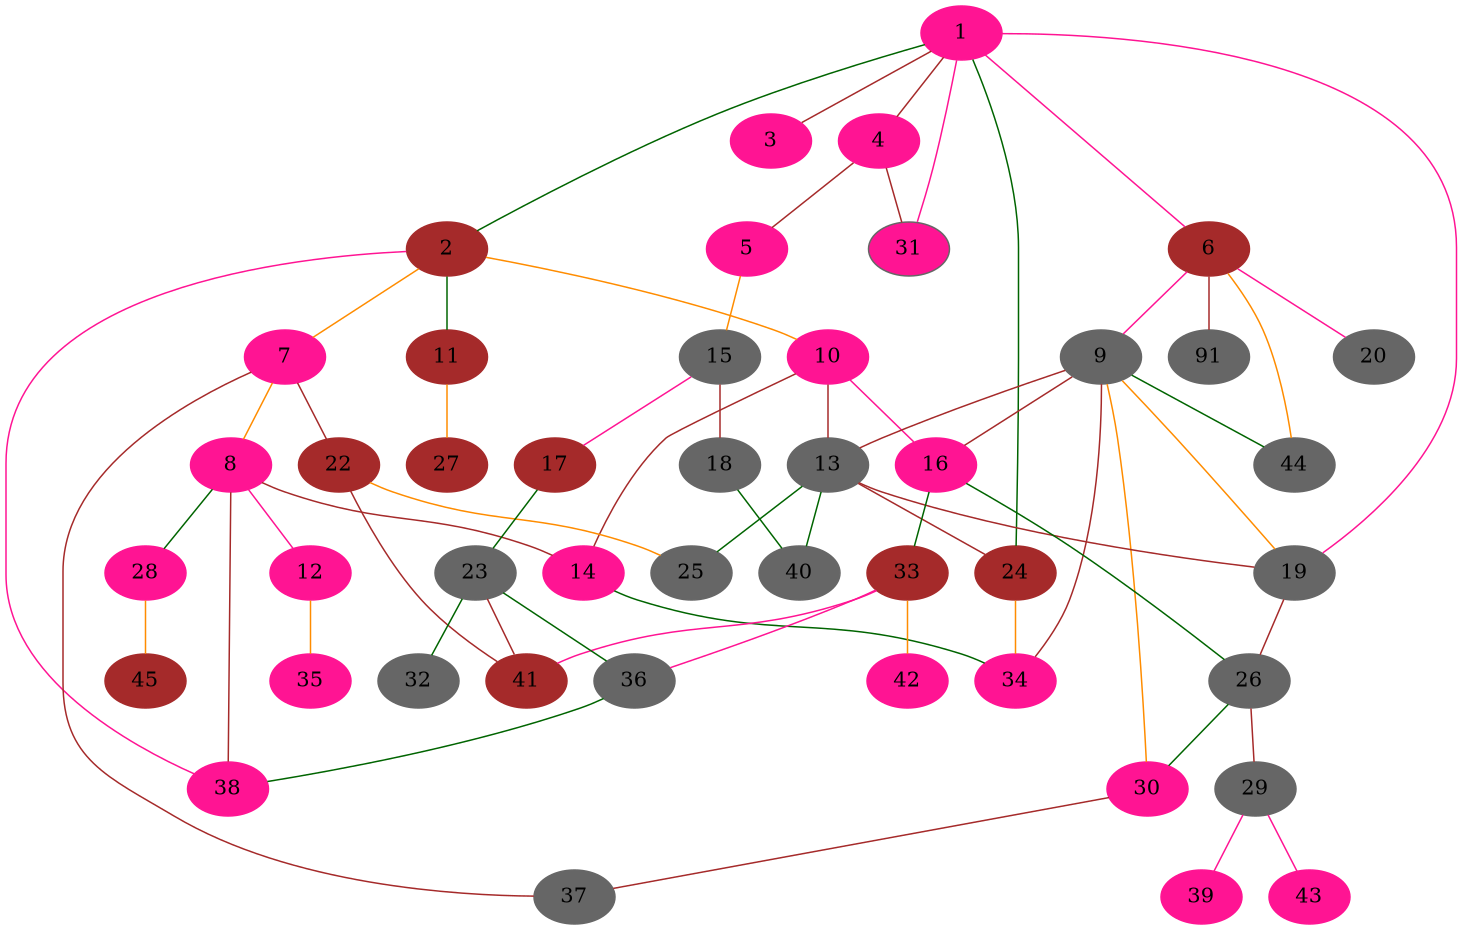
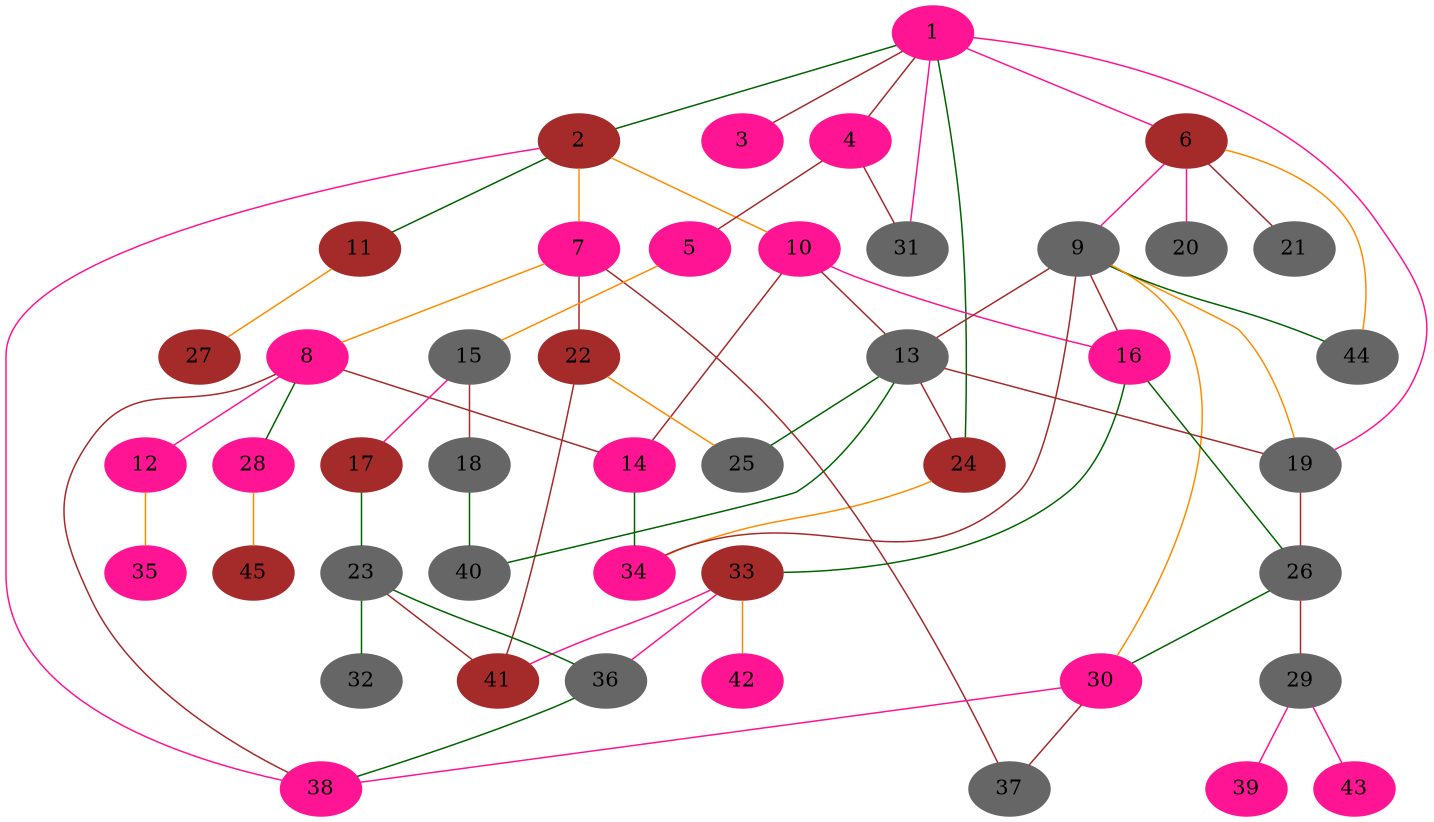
(909, 249) -> (908, 249)
(1209, 357) -> (1294, 249)
none -> (711, 735)
